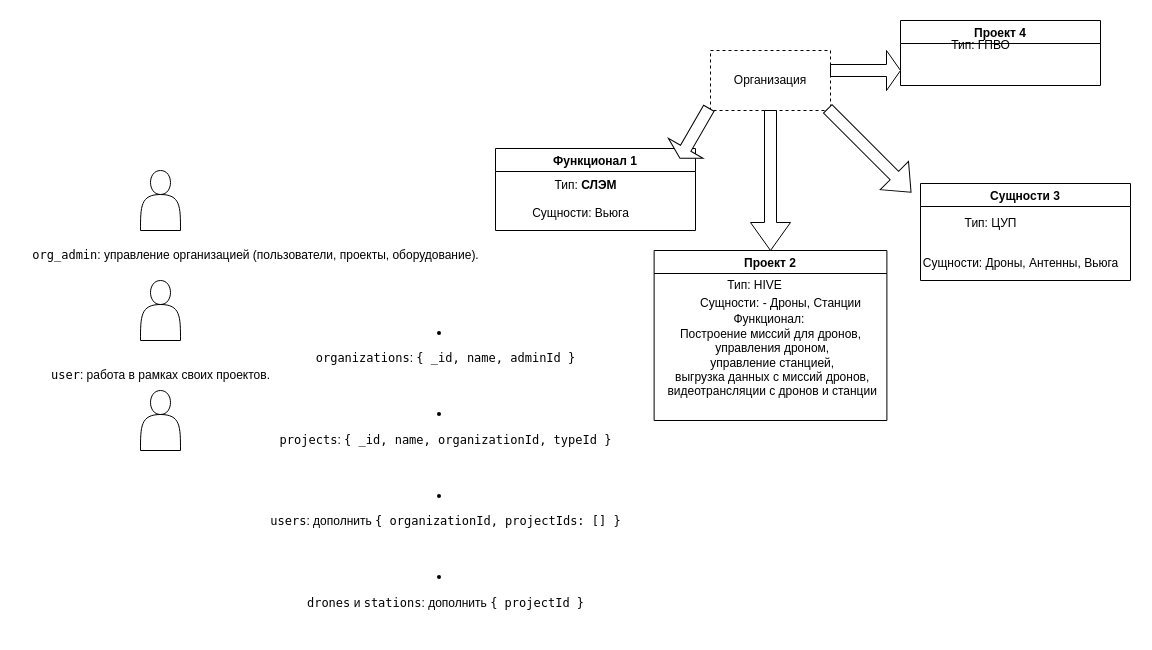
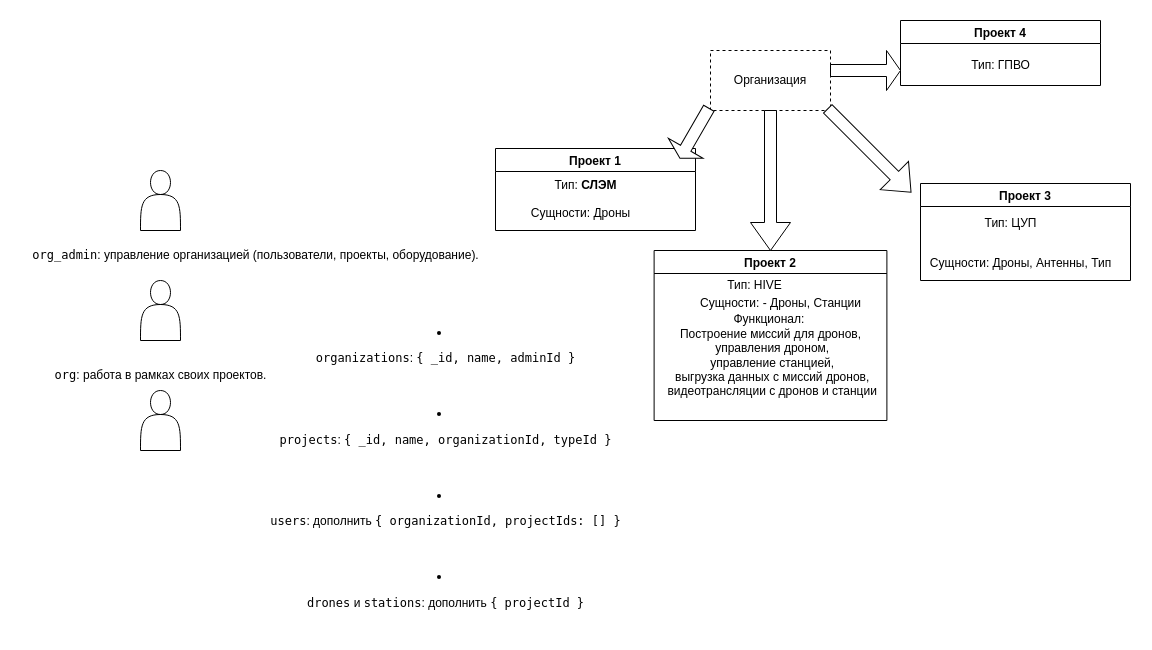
(981, 46) -> (1001, 66)
(595, 161) -> (595, 161)
(1025, 196) -> (1025, 196)
(581, 214) -> (581, 214)
(991, 224) -> (1011, 224)
(1021, 264) -> (1021, 264)
(161, 376) -> (161, 376)
